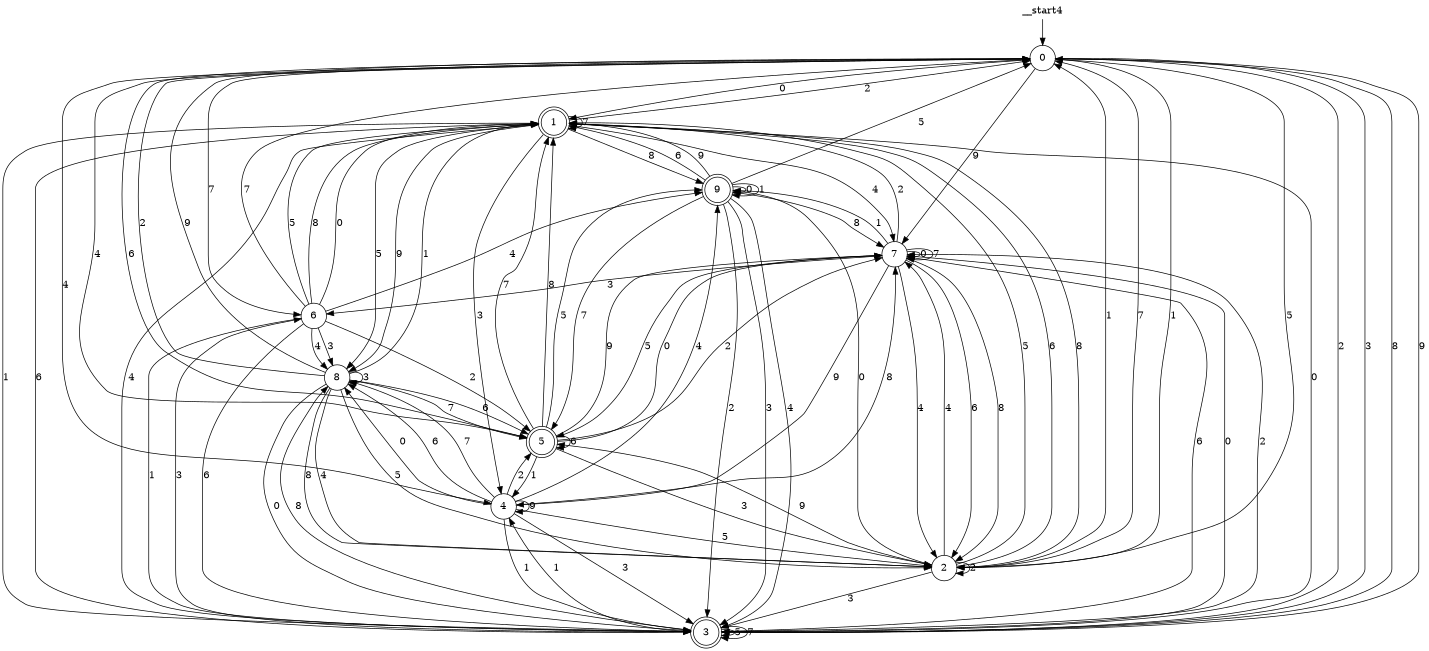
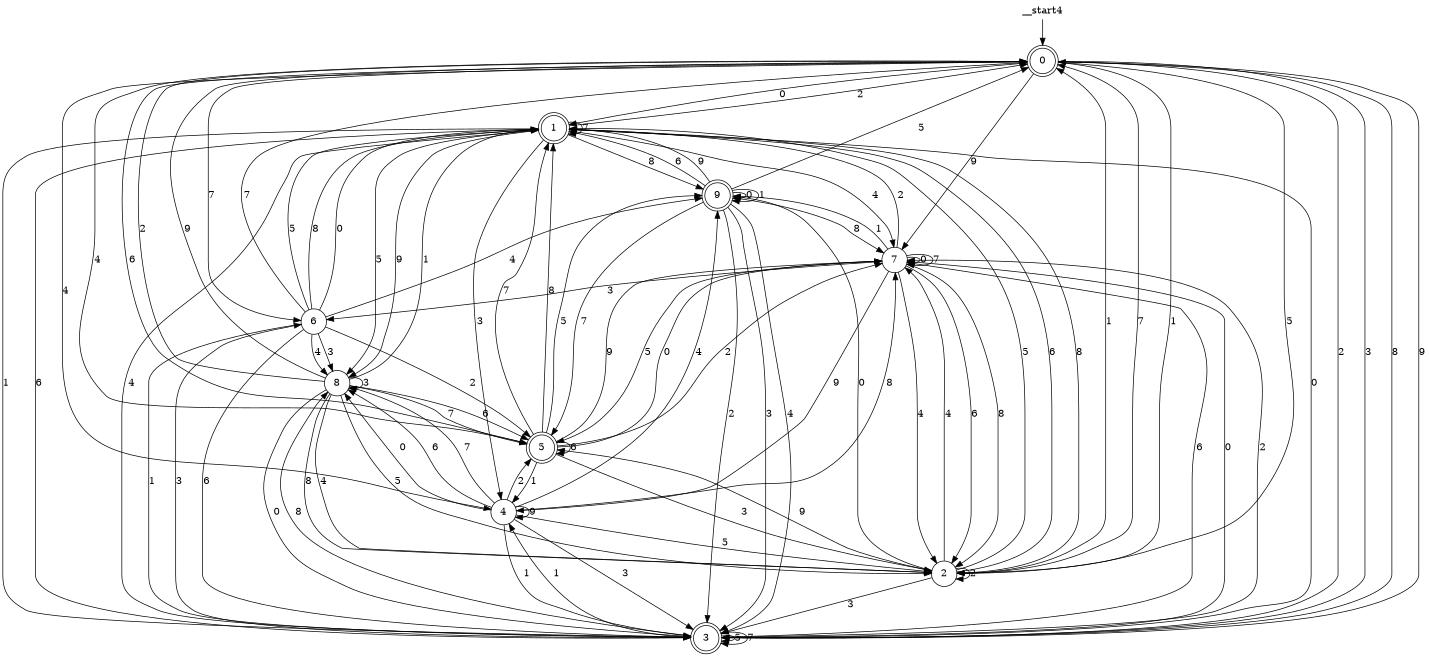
(1043, 58) -> (1043, 61)
